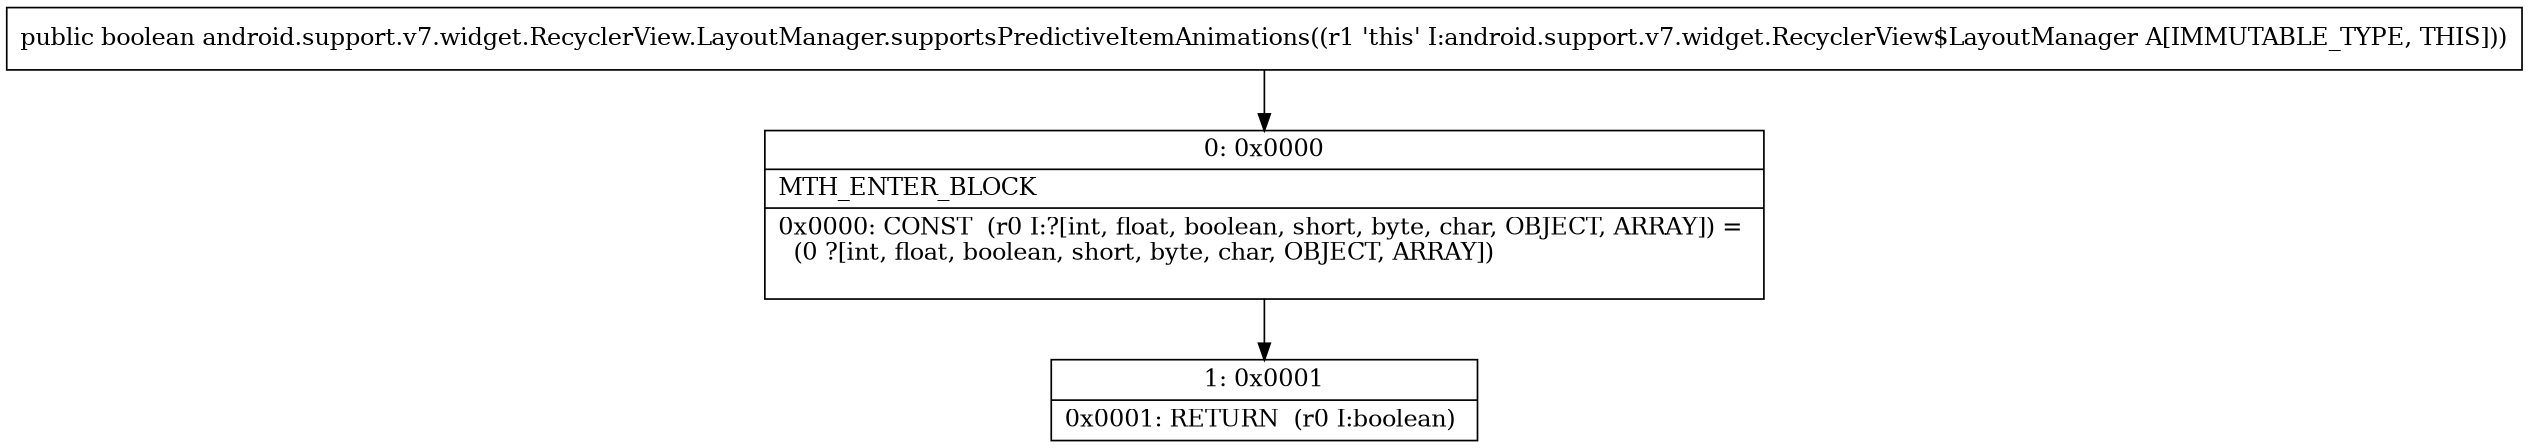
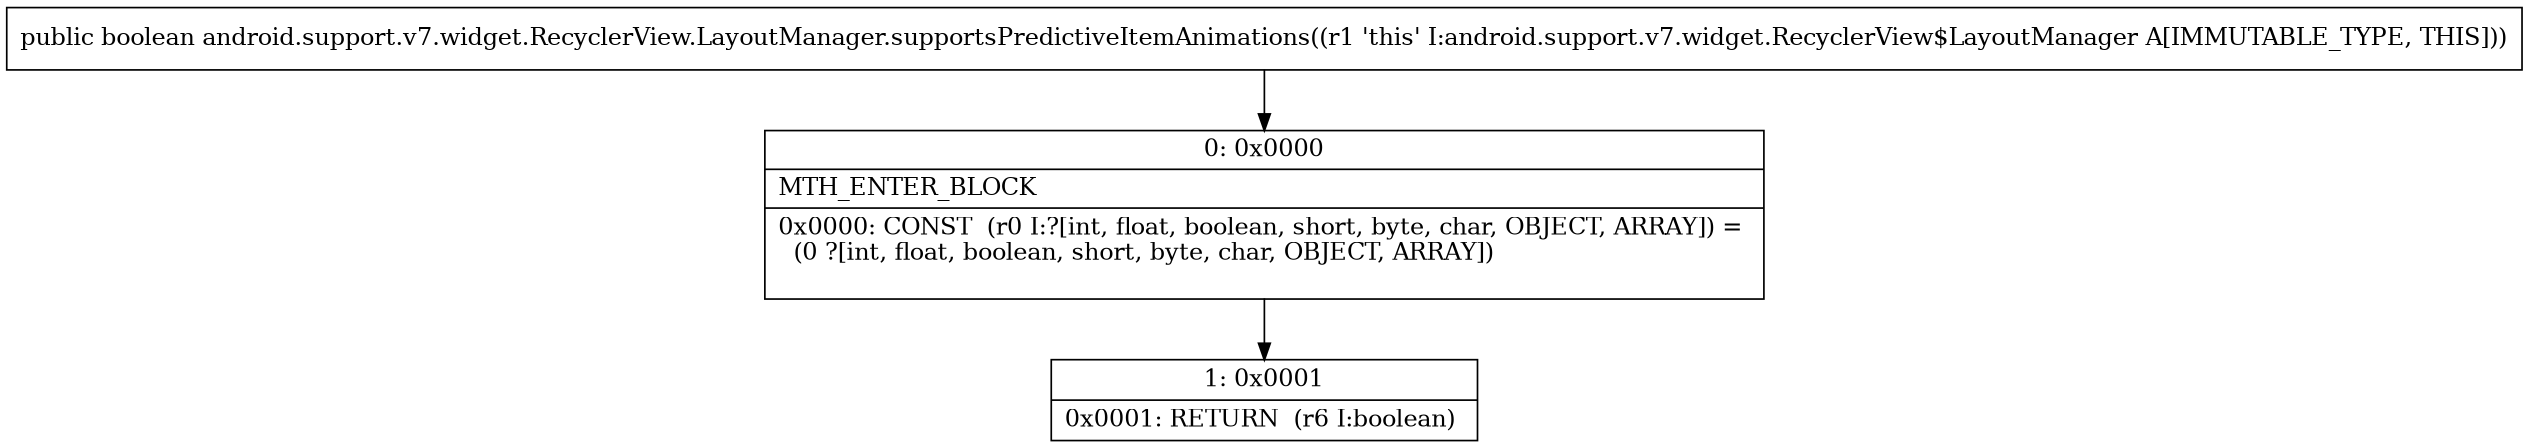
(1264, 419) -> (1264, 419)
